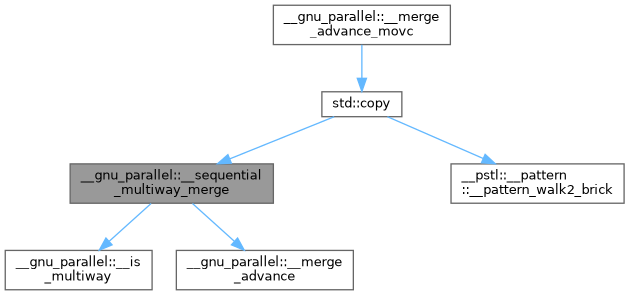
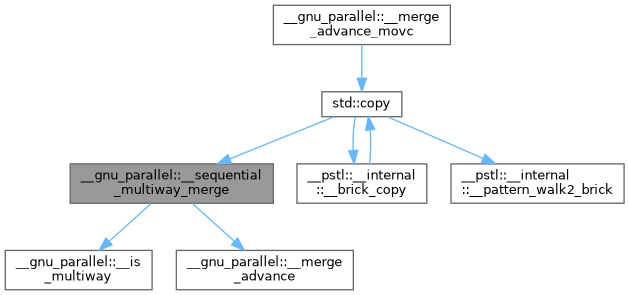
none -> (362, 184)
(538, 184) -> (538, 184)
